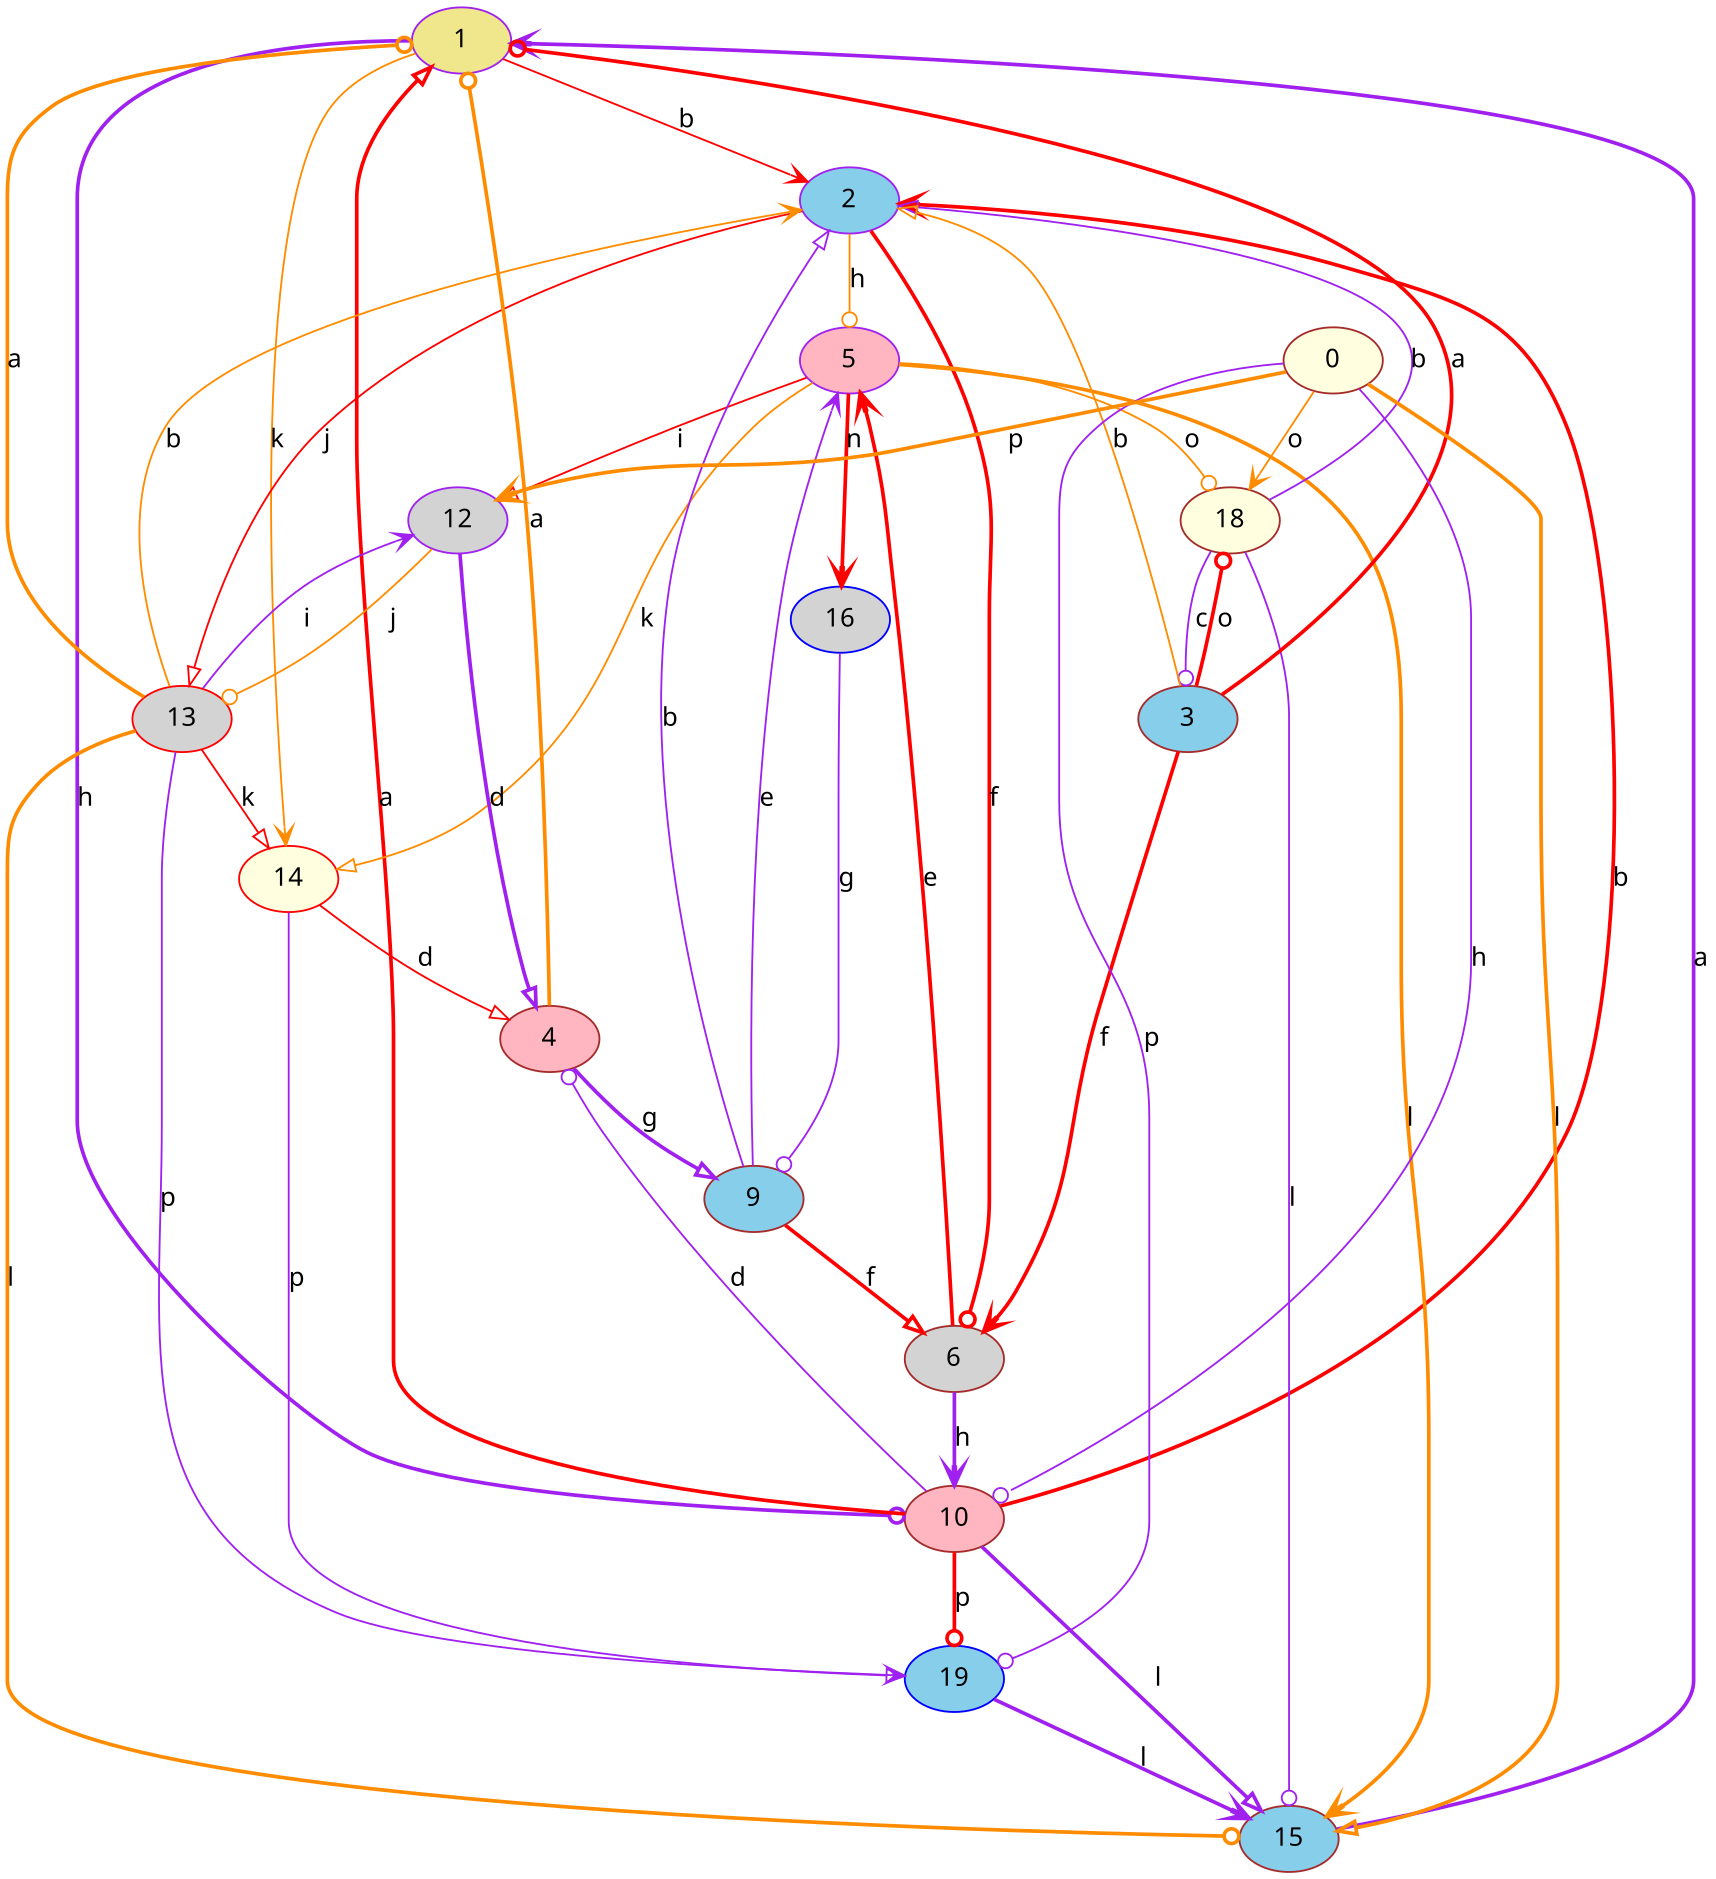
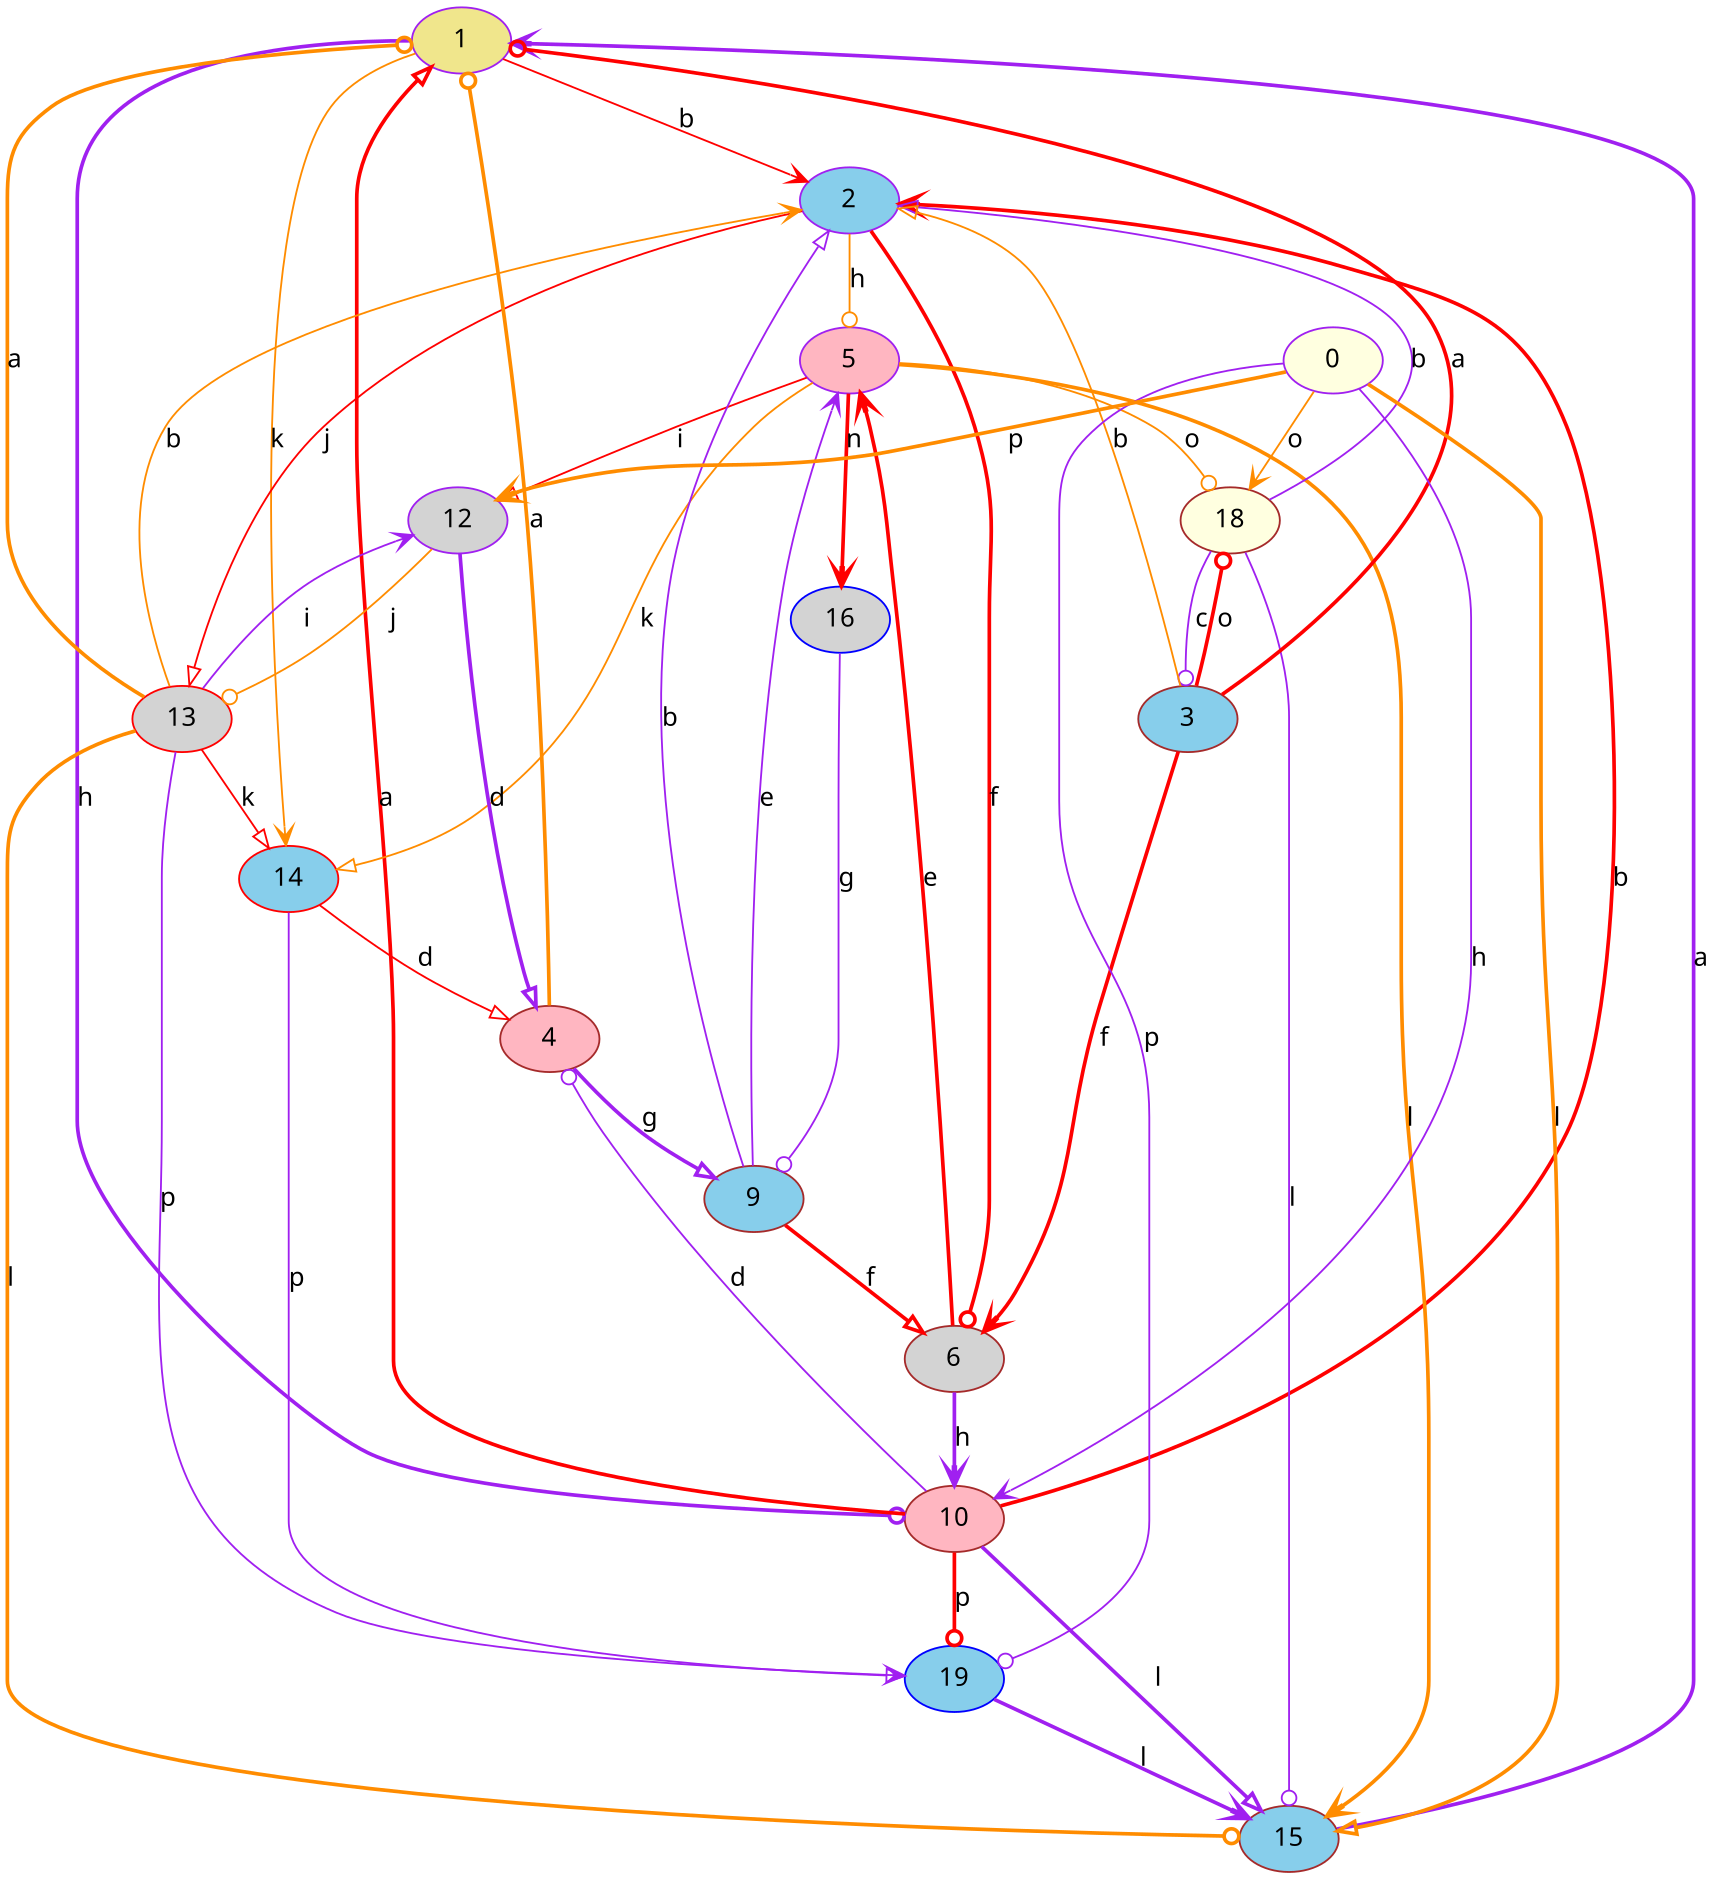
(1333, 360) -> (1333, 360)
(289, 879) -> (289, 879)
(1462, 1026) -> (1462, 1026)
